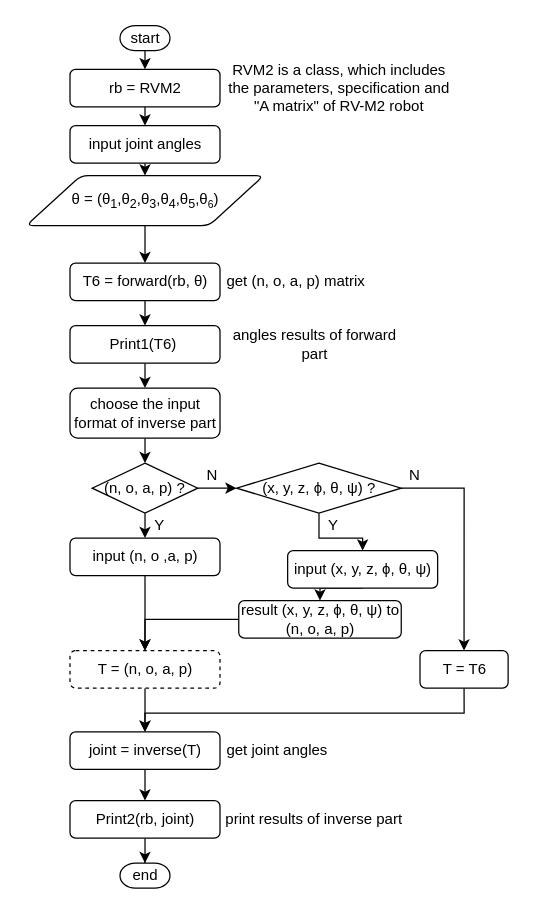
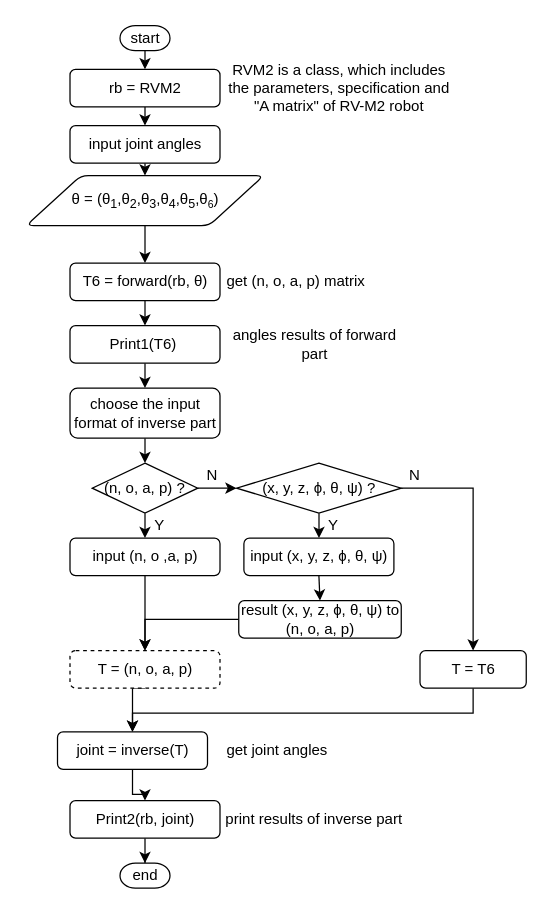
(363, 569) -> (319, 557)
(464, 669) -> (473, 669)
(145, 751) -> (133, 751)
